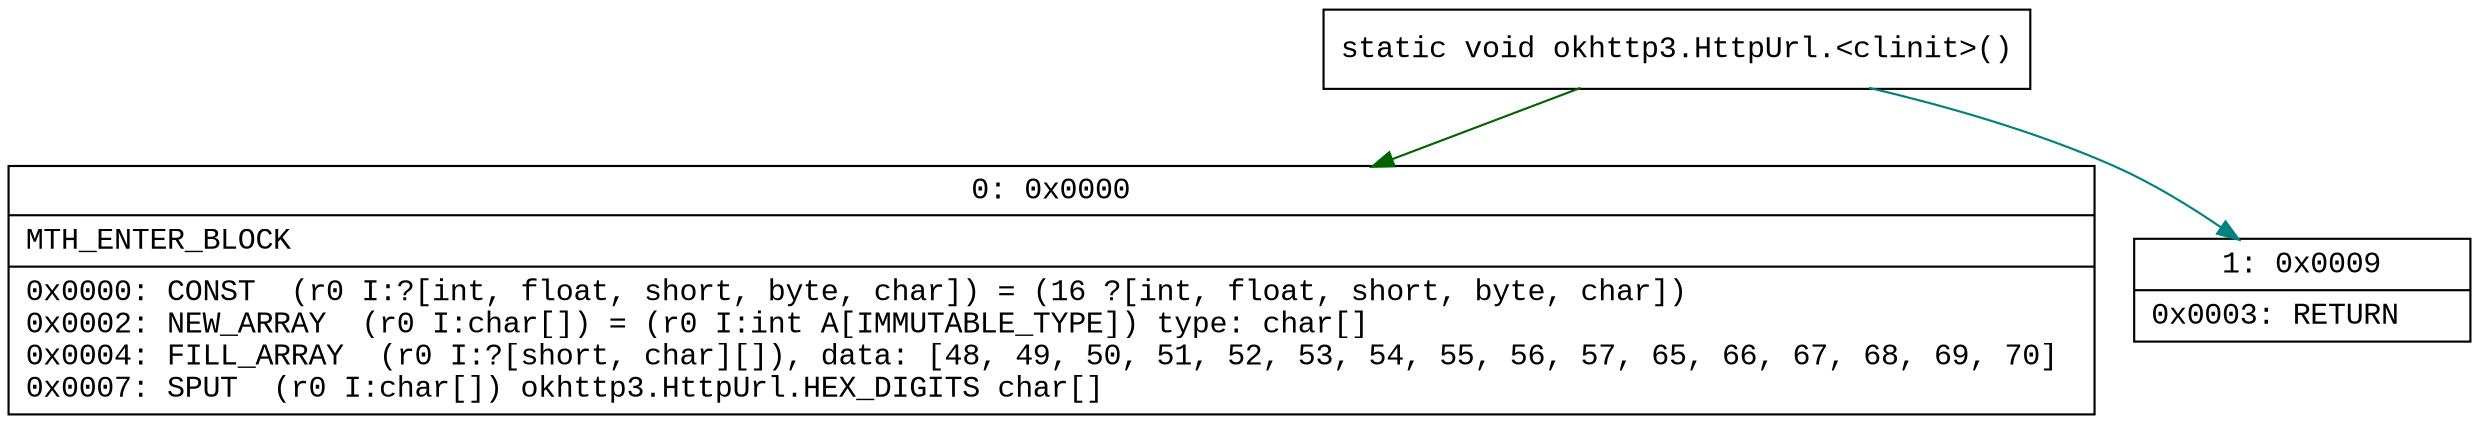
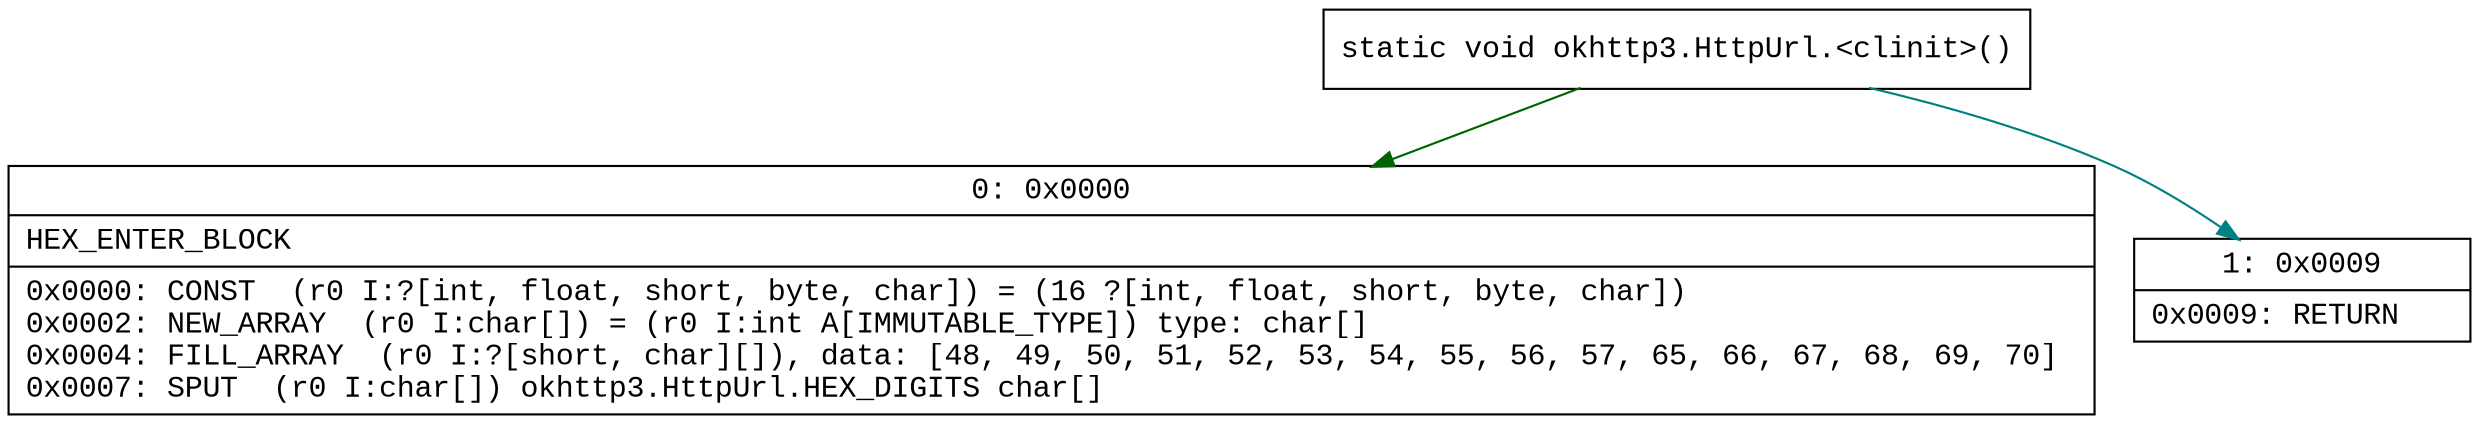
(158, 240) -> (158, 240)
(2302, 315) -> (2302, 315)
